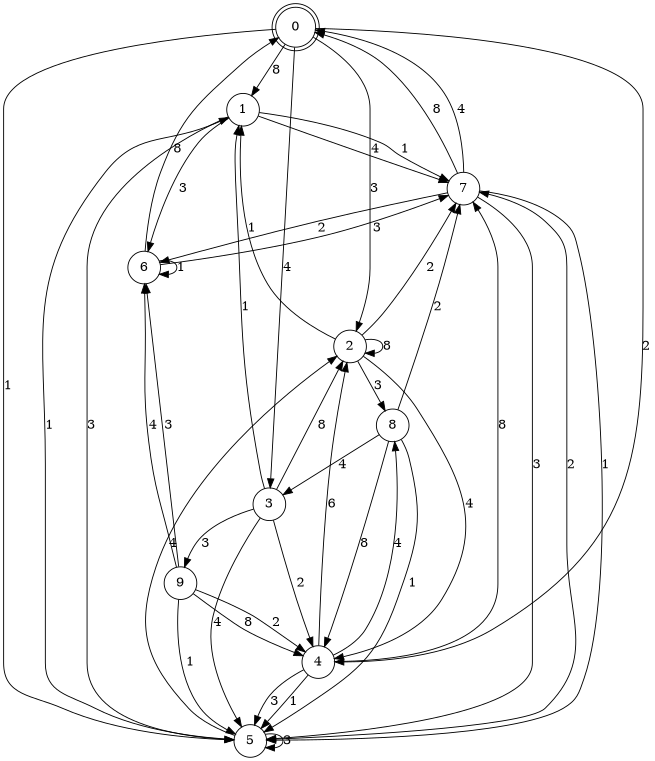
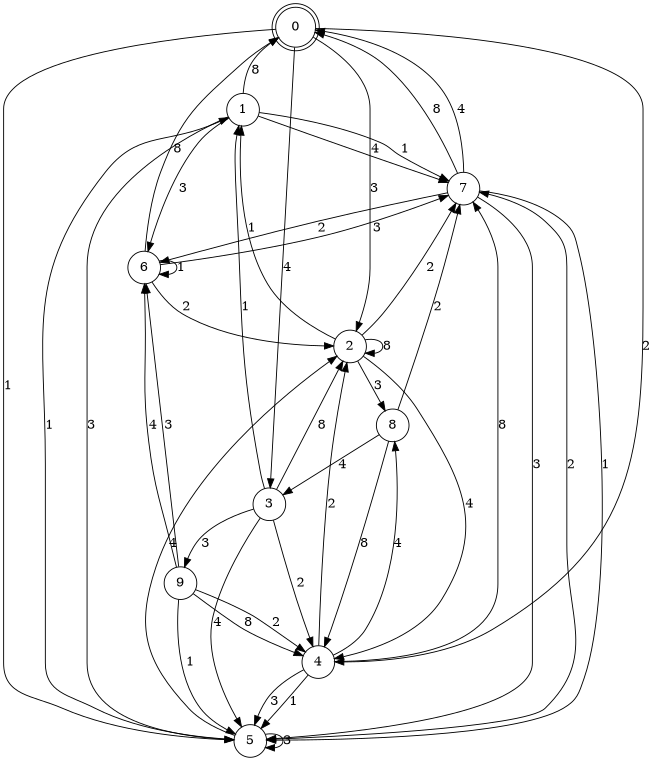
(271, 66) -> (251, 65)
none -> (230, 333)
(332, 504) -> (332, 504)
(394, 608) -> none
